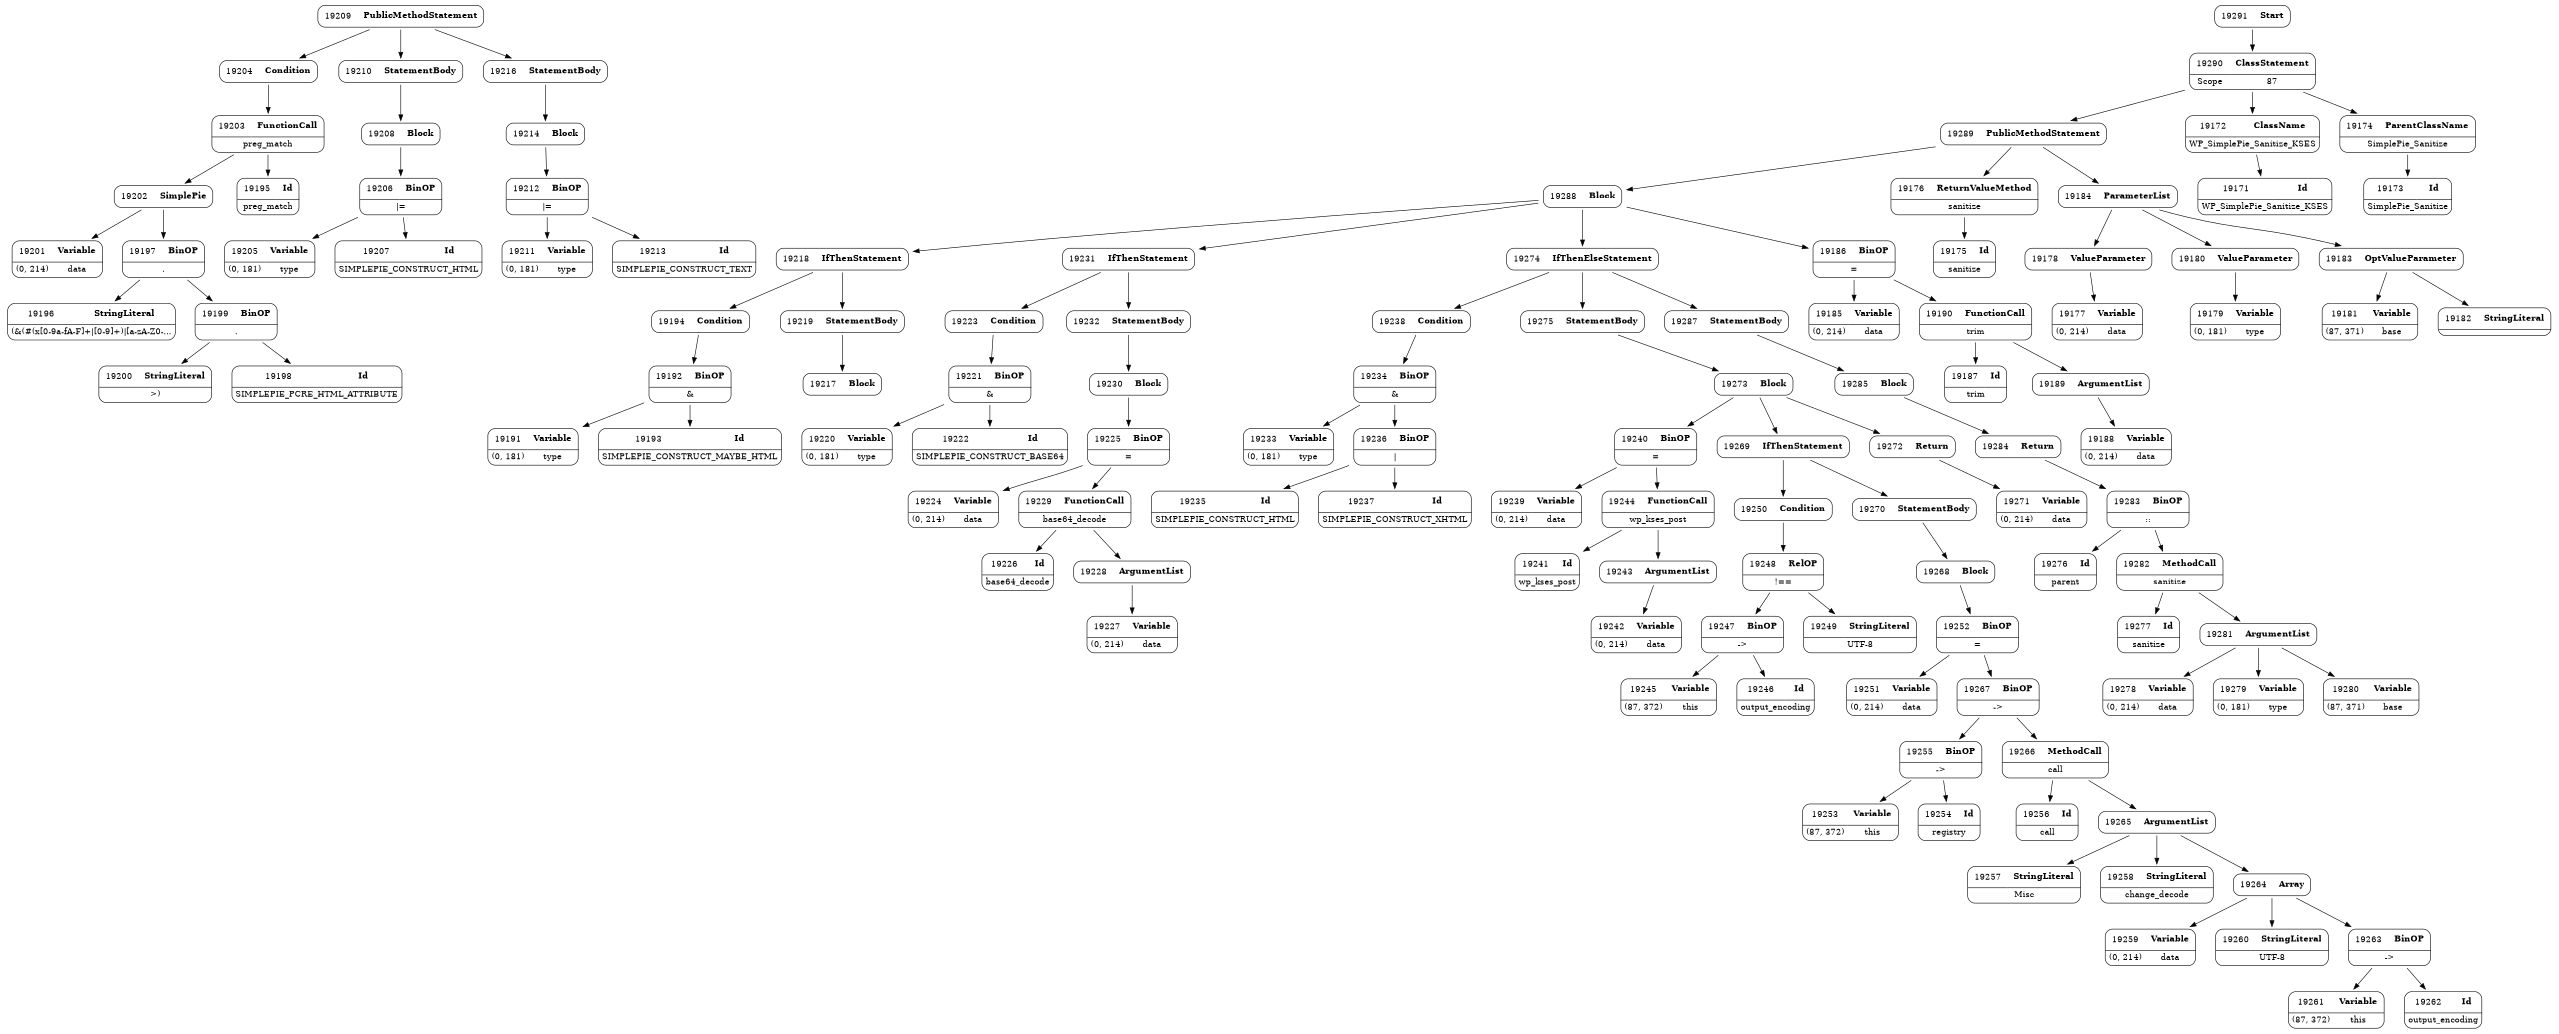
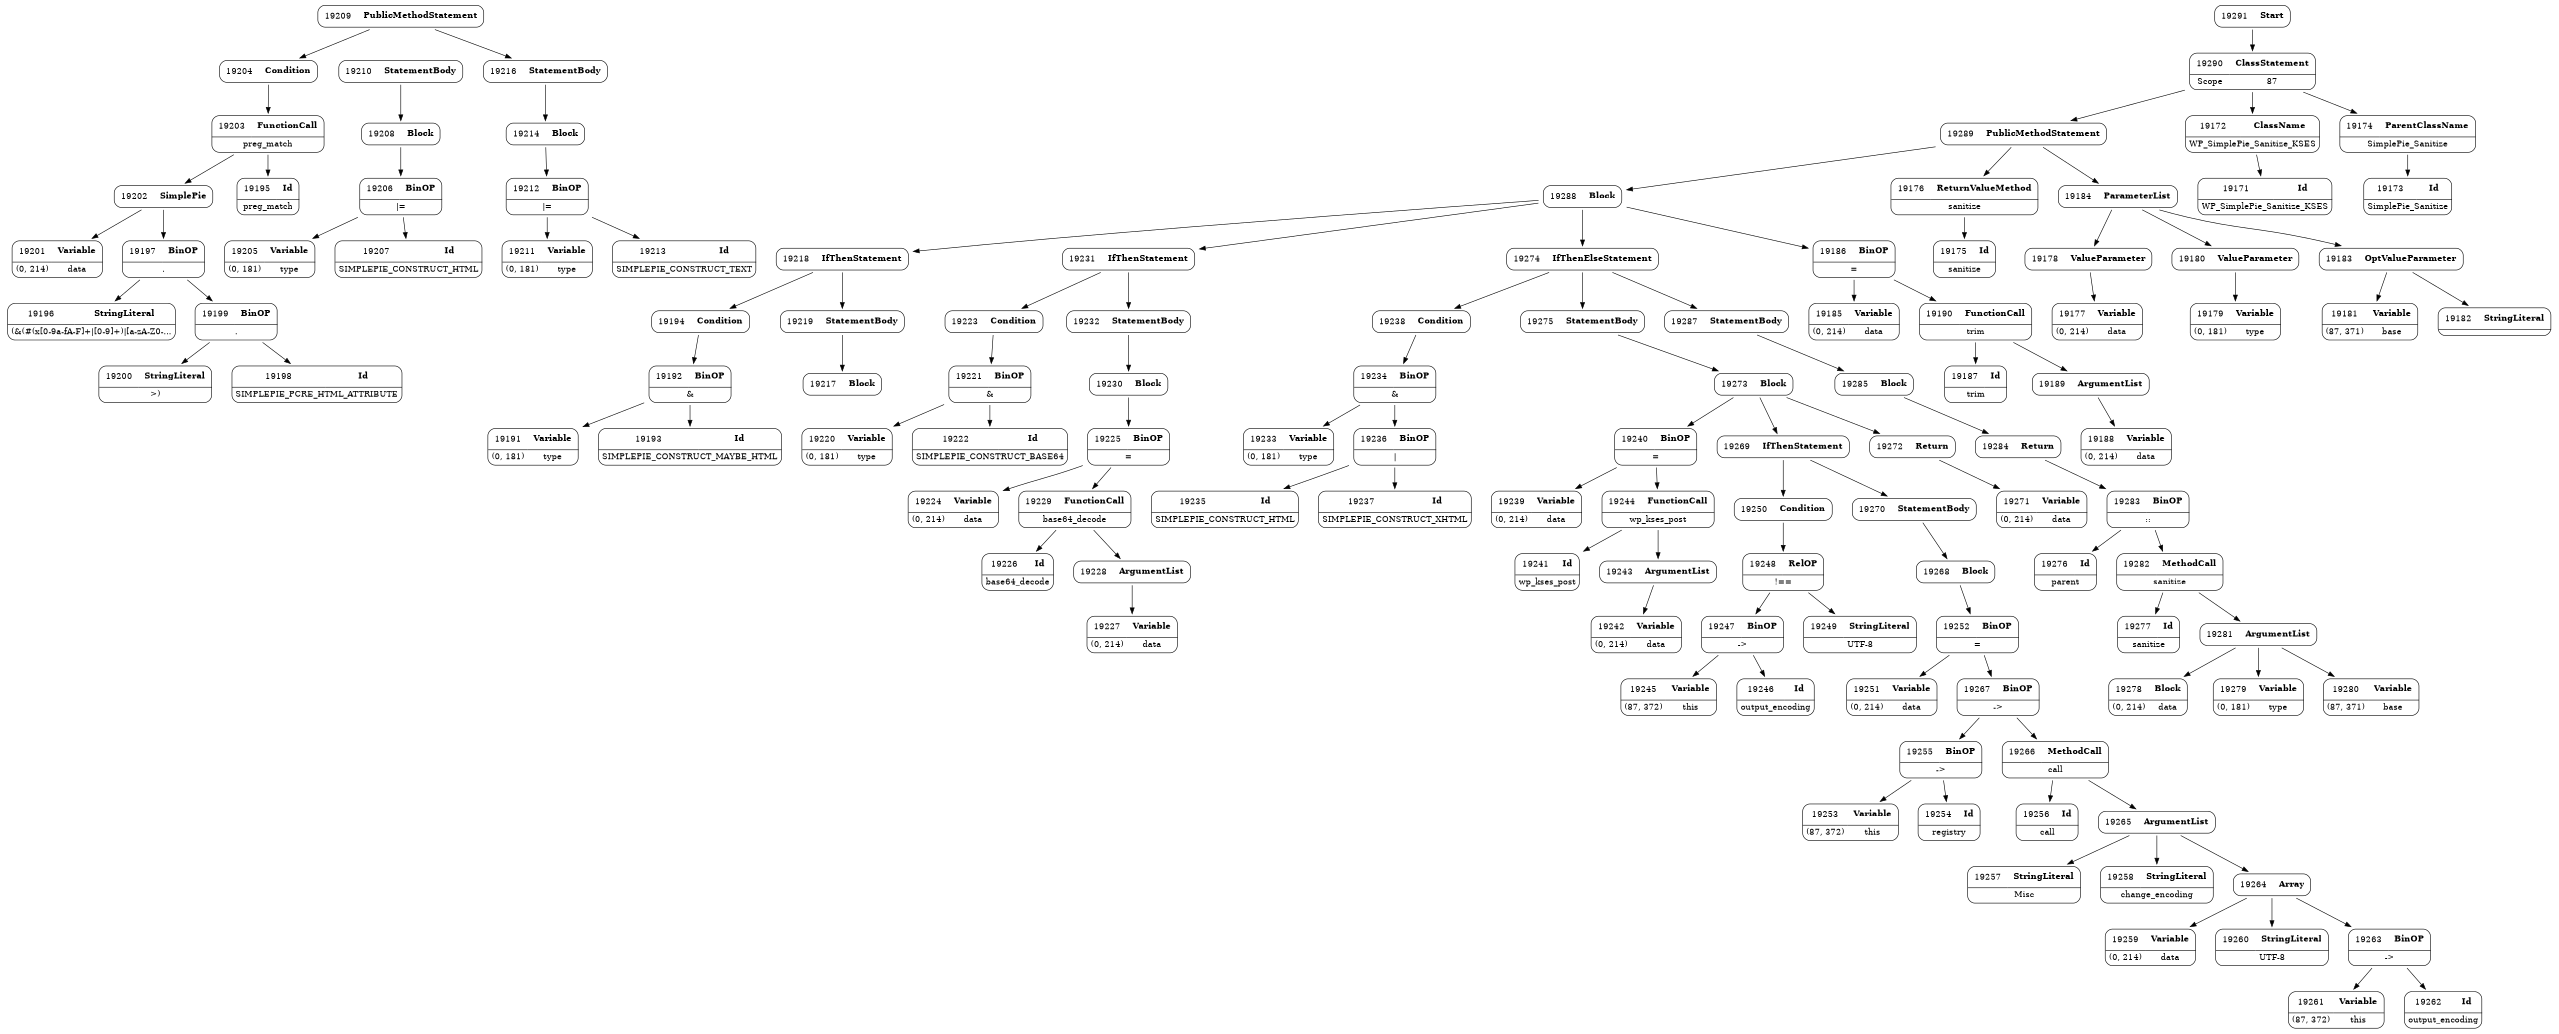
(401, 41) -> none
(2168, 689) -> (2168, 689)
(2157, 895) -> (2157, 895)
